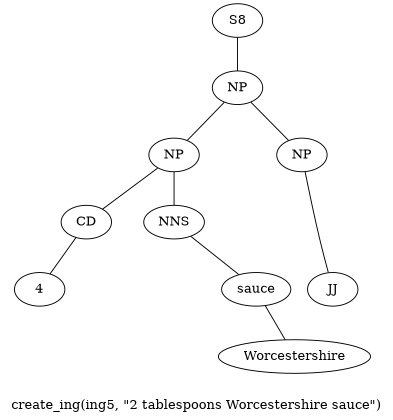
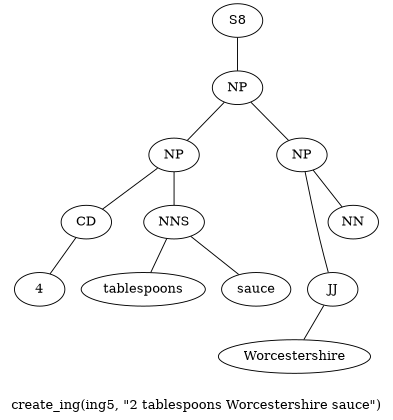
none -> (353, 222)
none -> (143, 289)
(275, 323) -> (314, 323)
